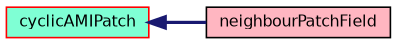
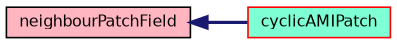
(186, 22) -> (227, 22)
